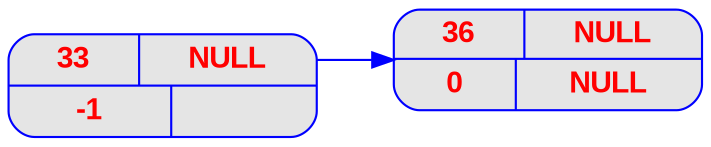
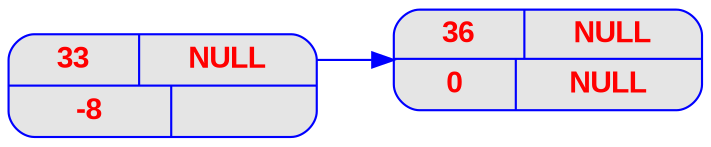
(90, 110) -> (90, 110)
